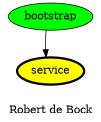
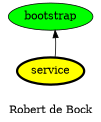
(46, 40) -> (56, 48)
